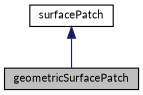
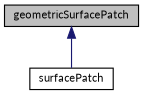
(72, 53) -> (72, 53)
